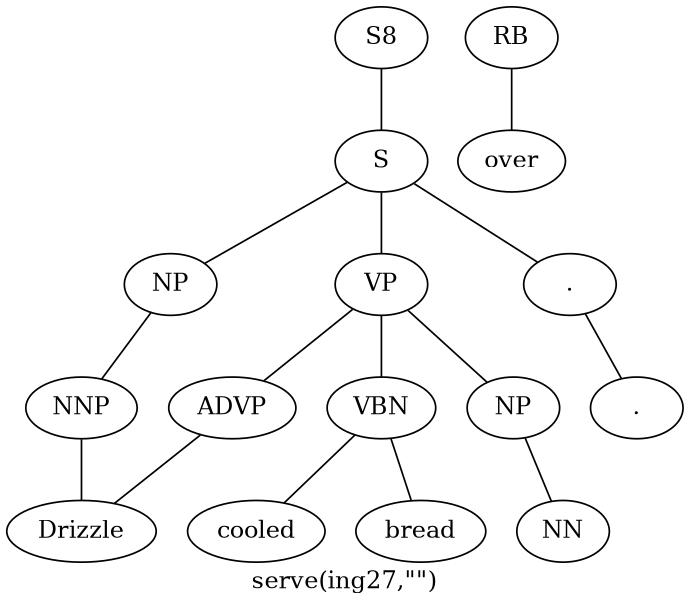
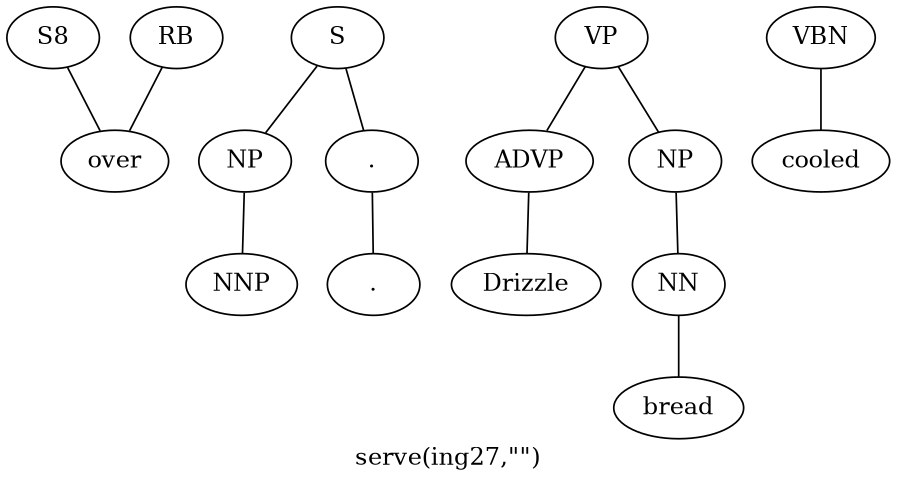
(381, 100) -> (84, 99)
(381, 223) -> none
(381, 346) -> none
(401, 469) -> (679, 346)
(81, 470) -> none
